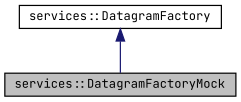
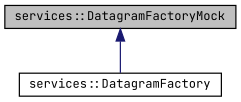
(120, 57) -> (120, 57)
